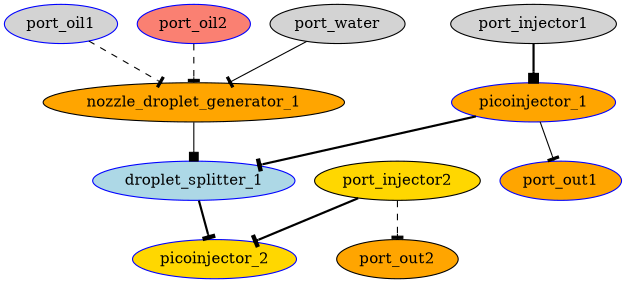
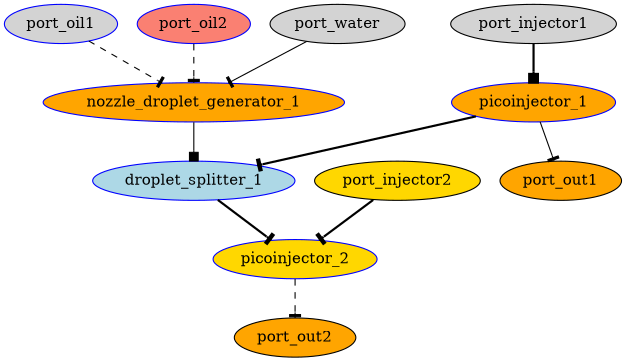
(194, 102) -> (194, 102)
(561, 181) -> (561, 181)
(397, 217) -> (295, 296)
